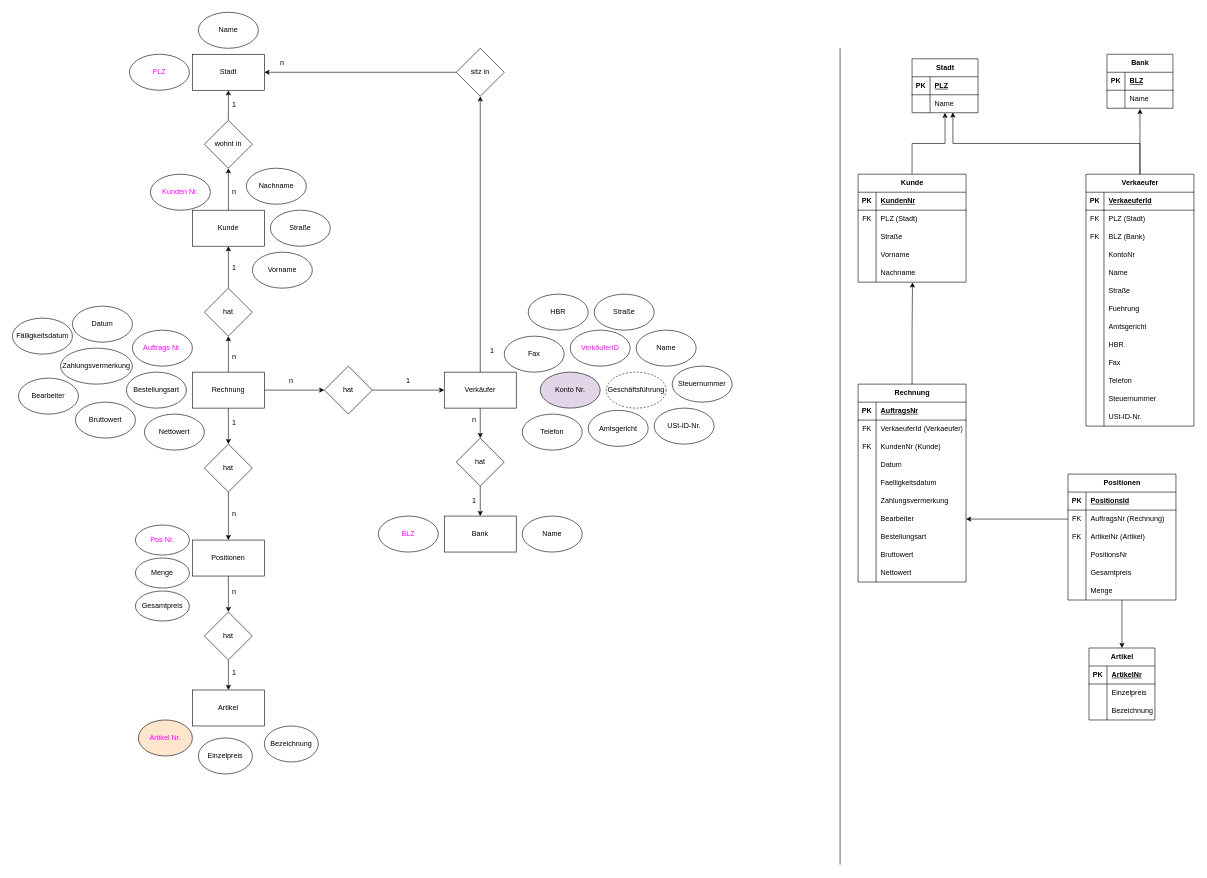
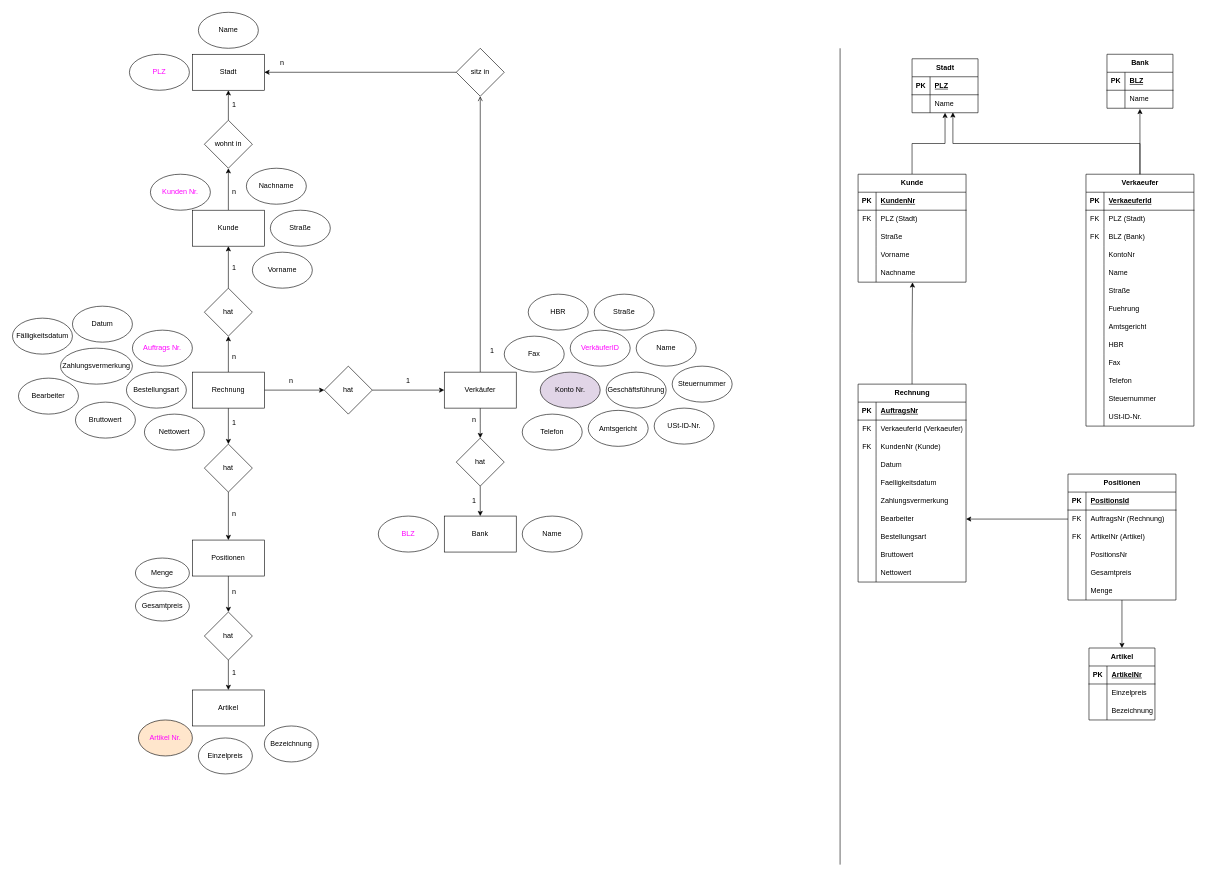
(480, 101) -> (480, 100)
(636, 390) -> (636, 390)
(162, 540) -> none
